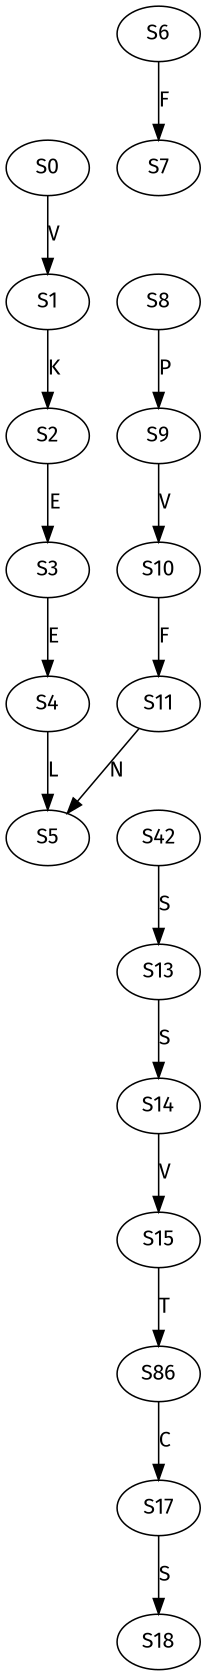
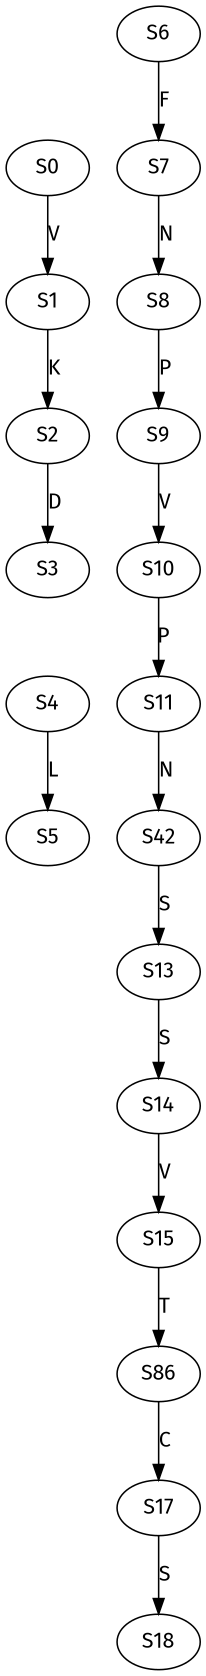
none -> (159, 227)
(55, 503) -> (55, 503)
(48, 629) -> none
(164, 637) -> (164, 637)
(108, 765) -> (159, 763)
